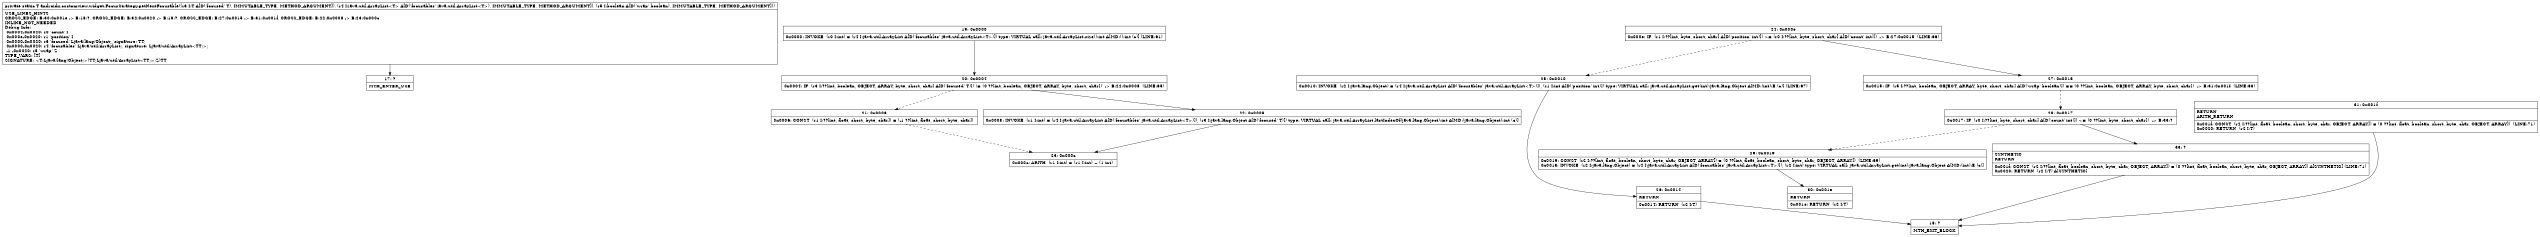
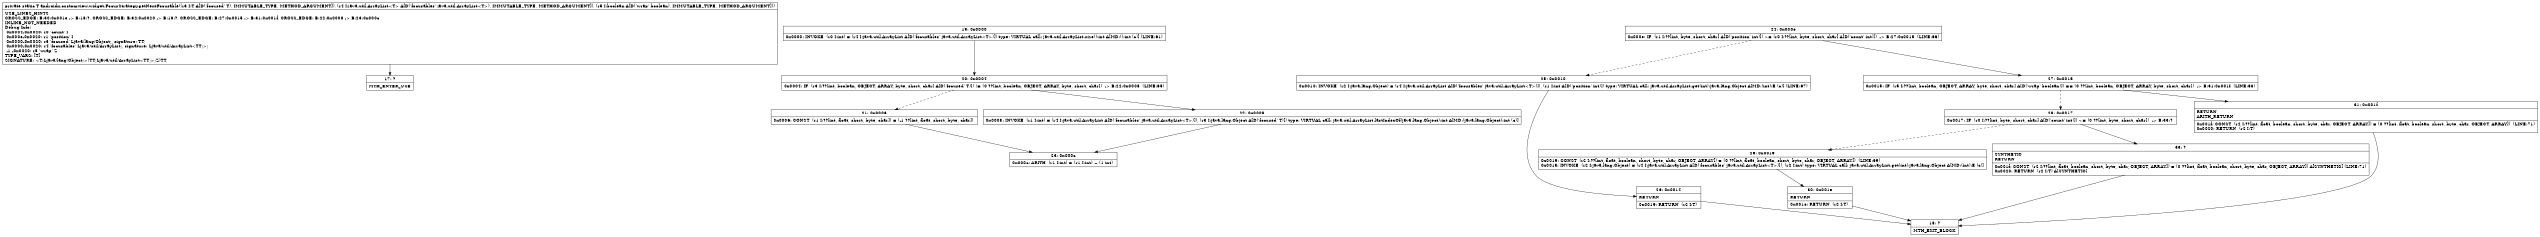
none -> (2174, 96)
(967, 138) -> (967, 138)
(1669, 205) -> (1669, 205)
none -> (1880, 213)
